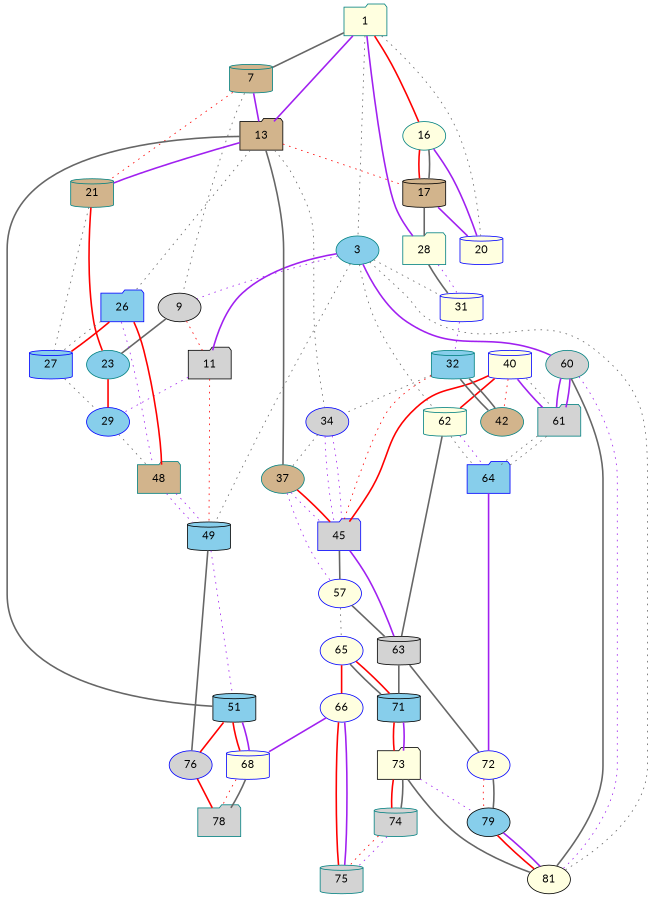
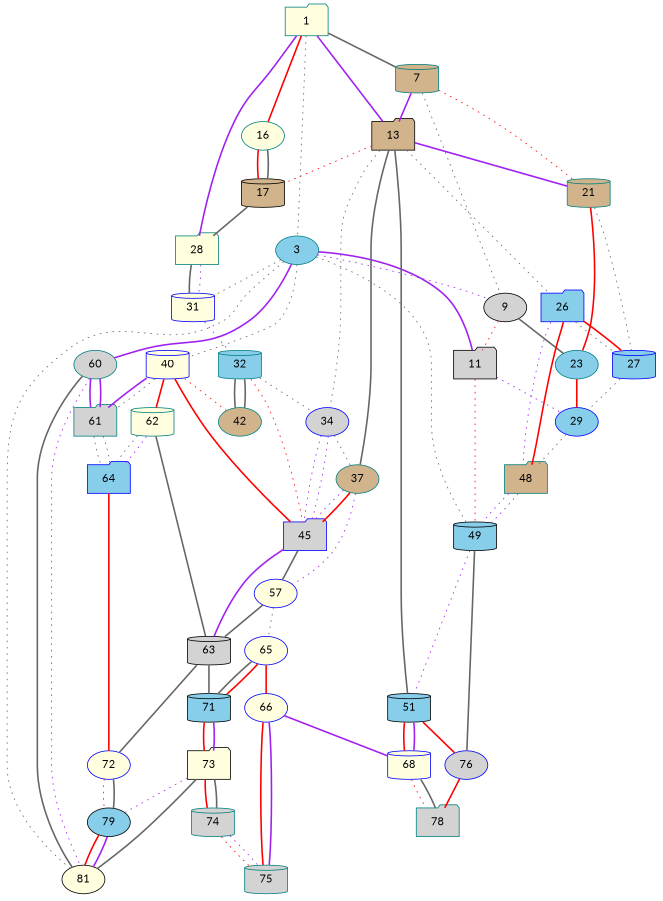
(481, 250) -> none
(386, 341) -> (263, 330)
(489, 622) -> (109, 622)
